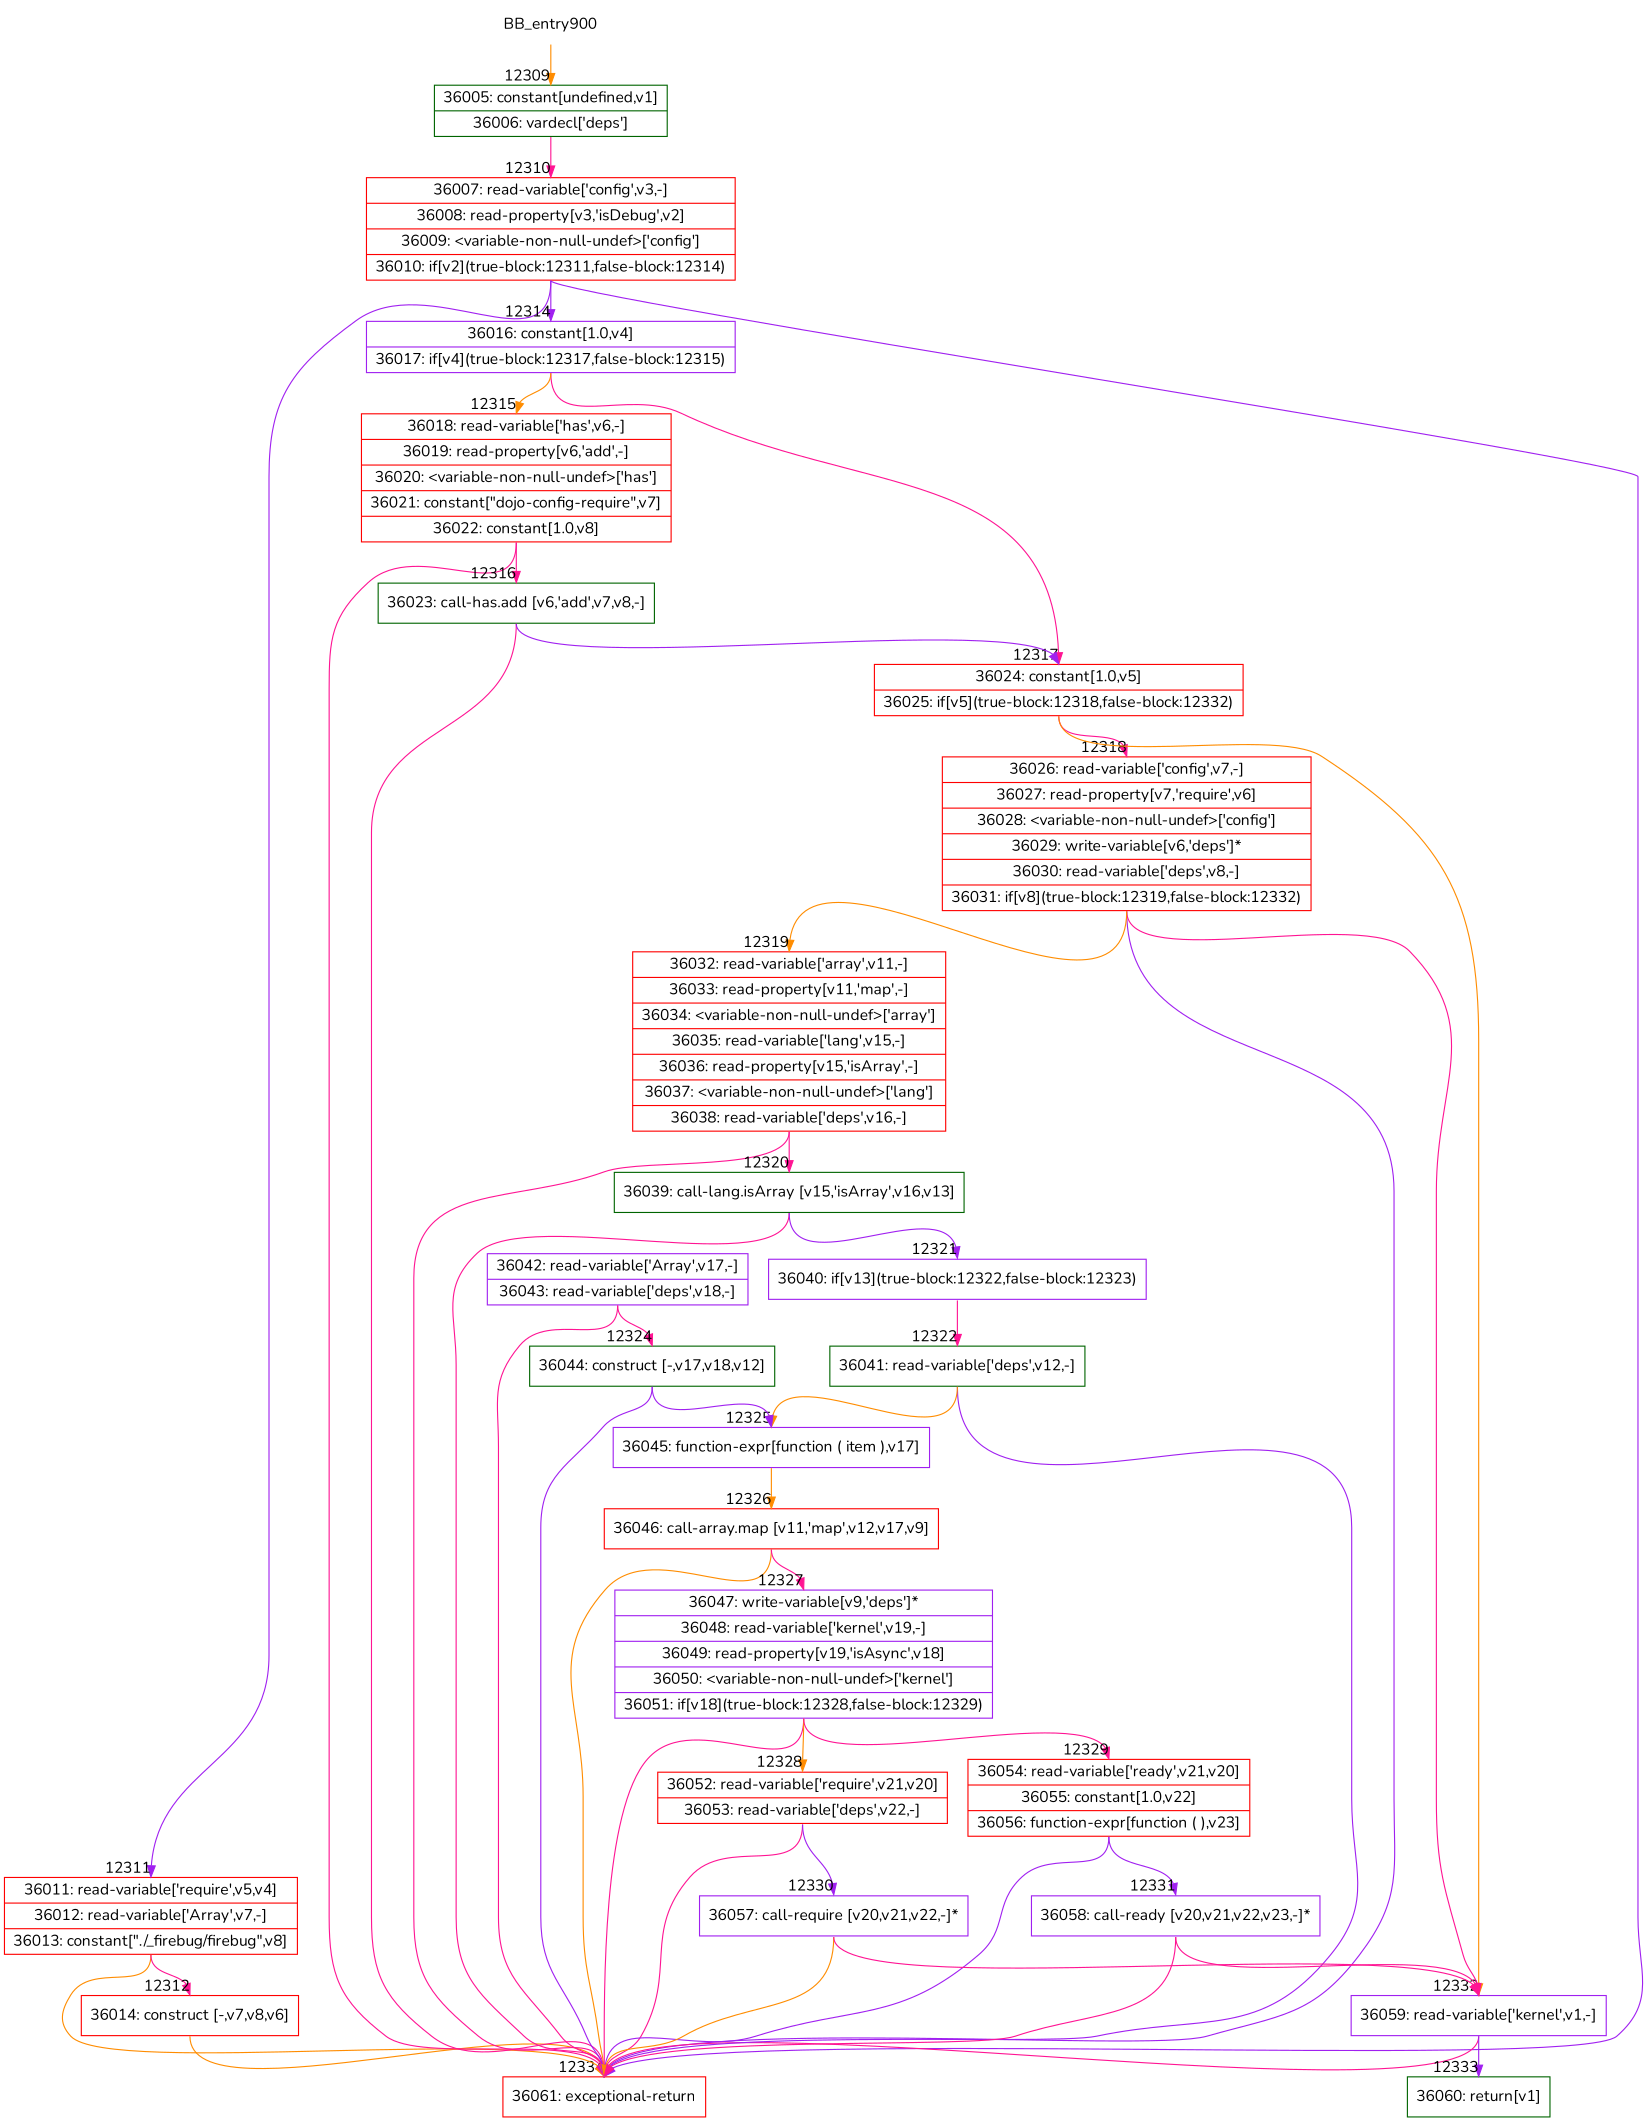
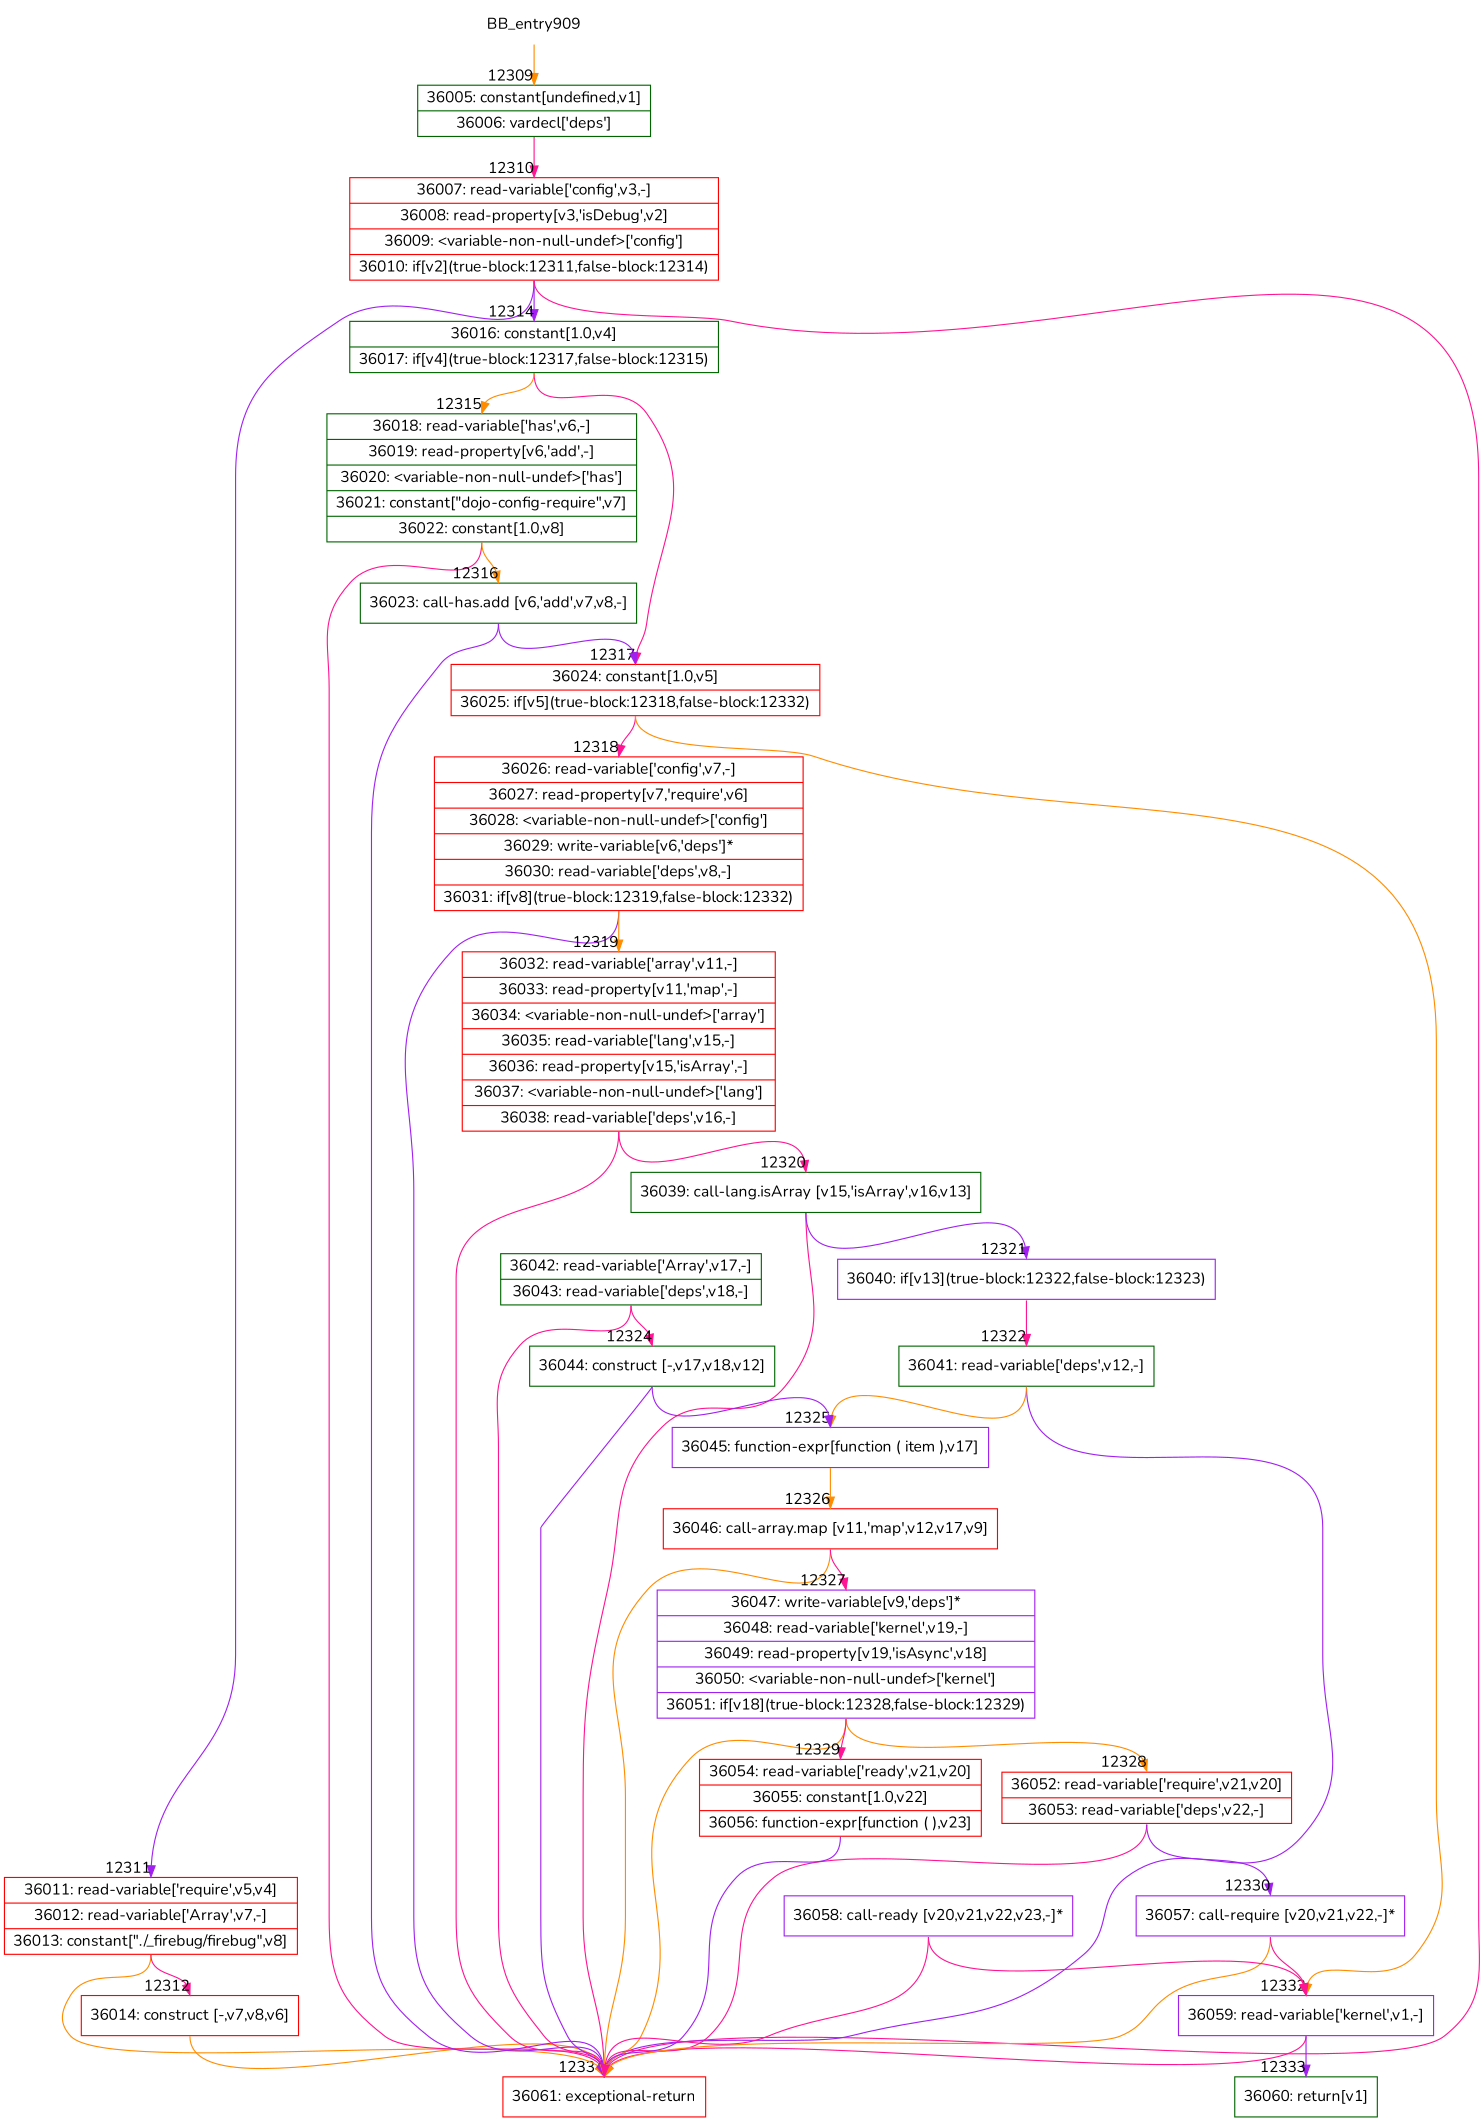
(551, 25) -> (534, 25)
(551, 347) -> (534, 347)
(516, 478) -> (482, 478)
(516, 557) -> (487, 558)
(1638, 1211) -> (1479, 1147)
(618, 1279) -> (631, 1279)
(1436, 1316) -> none
(371, 1405) -> (371, 1408)
(621, 1819) -> (654, 1827)
(1137, 1864) -> none
